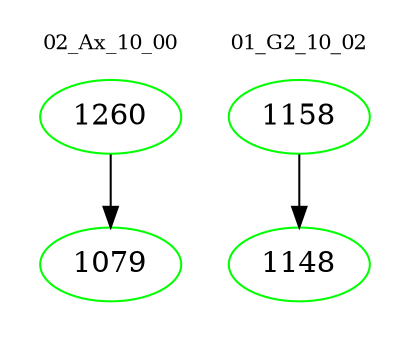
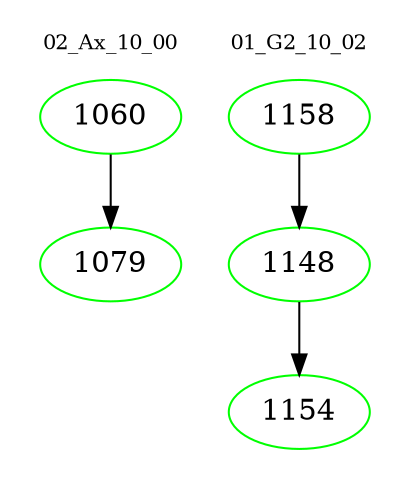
(111, 117) -> (111, 117)
none -> (299, 412)
